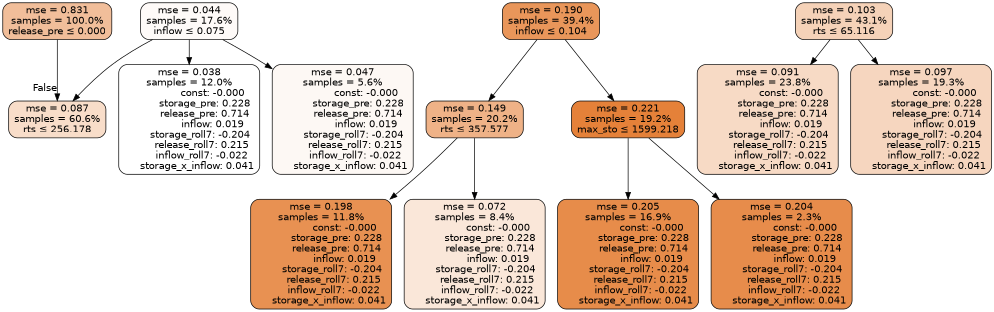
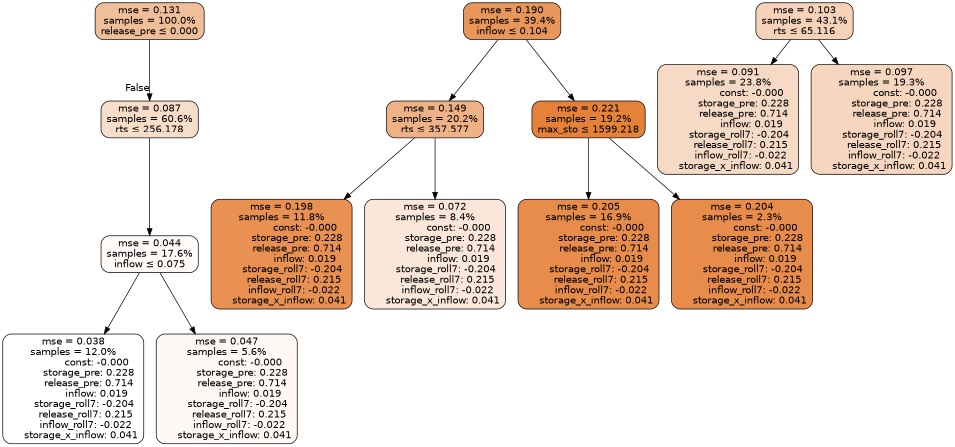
(57, 21) -> (150, 21)
(113, 64) -> (150, 183)
